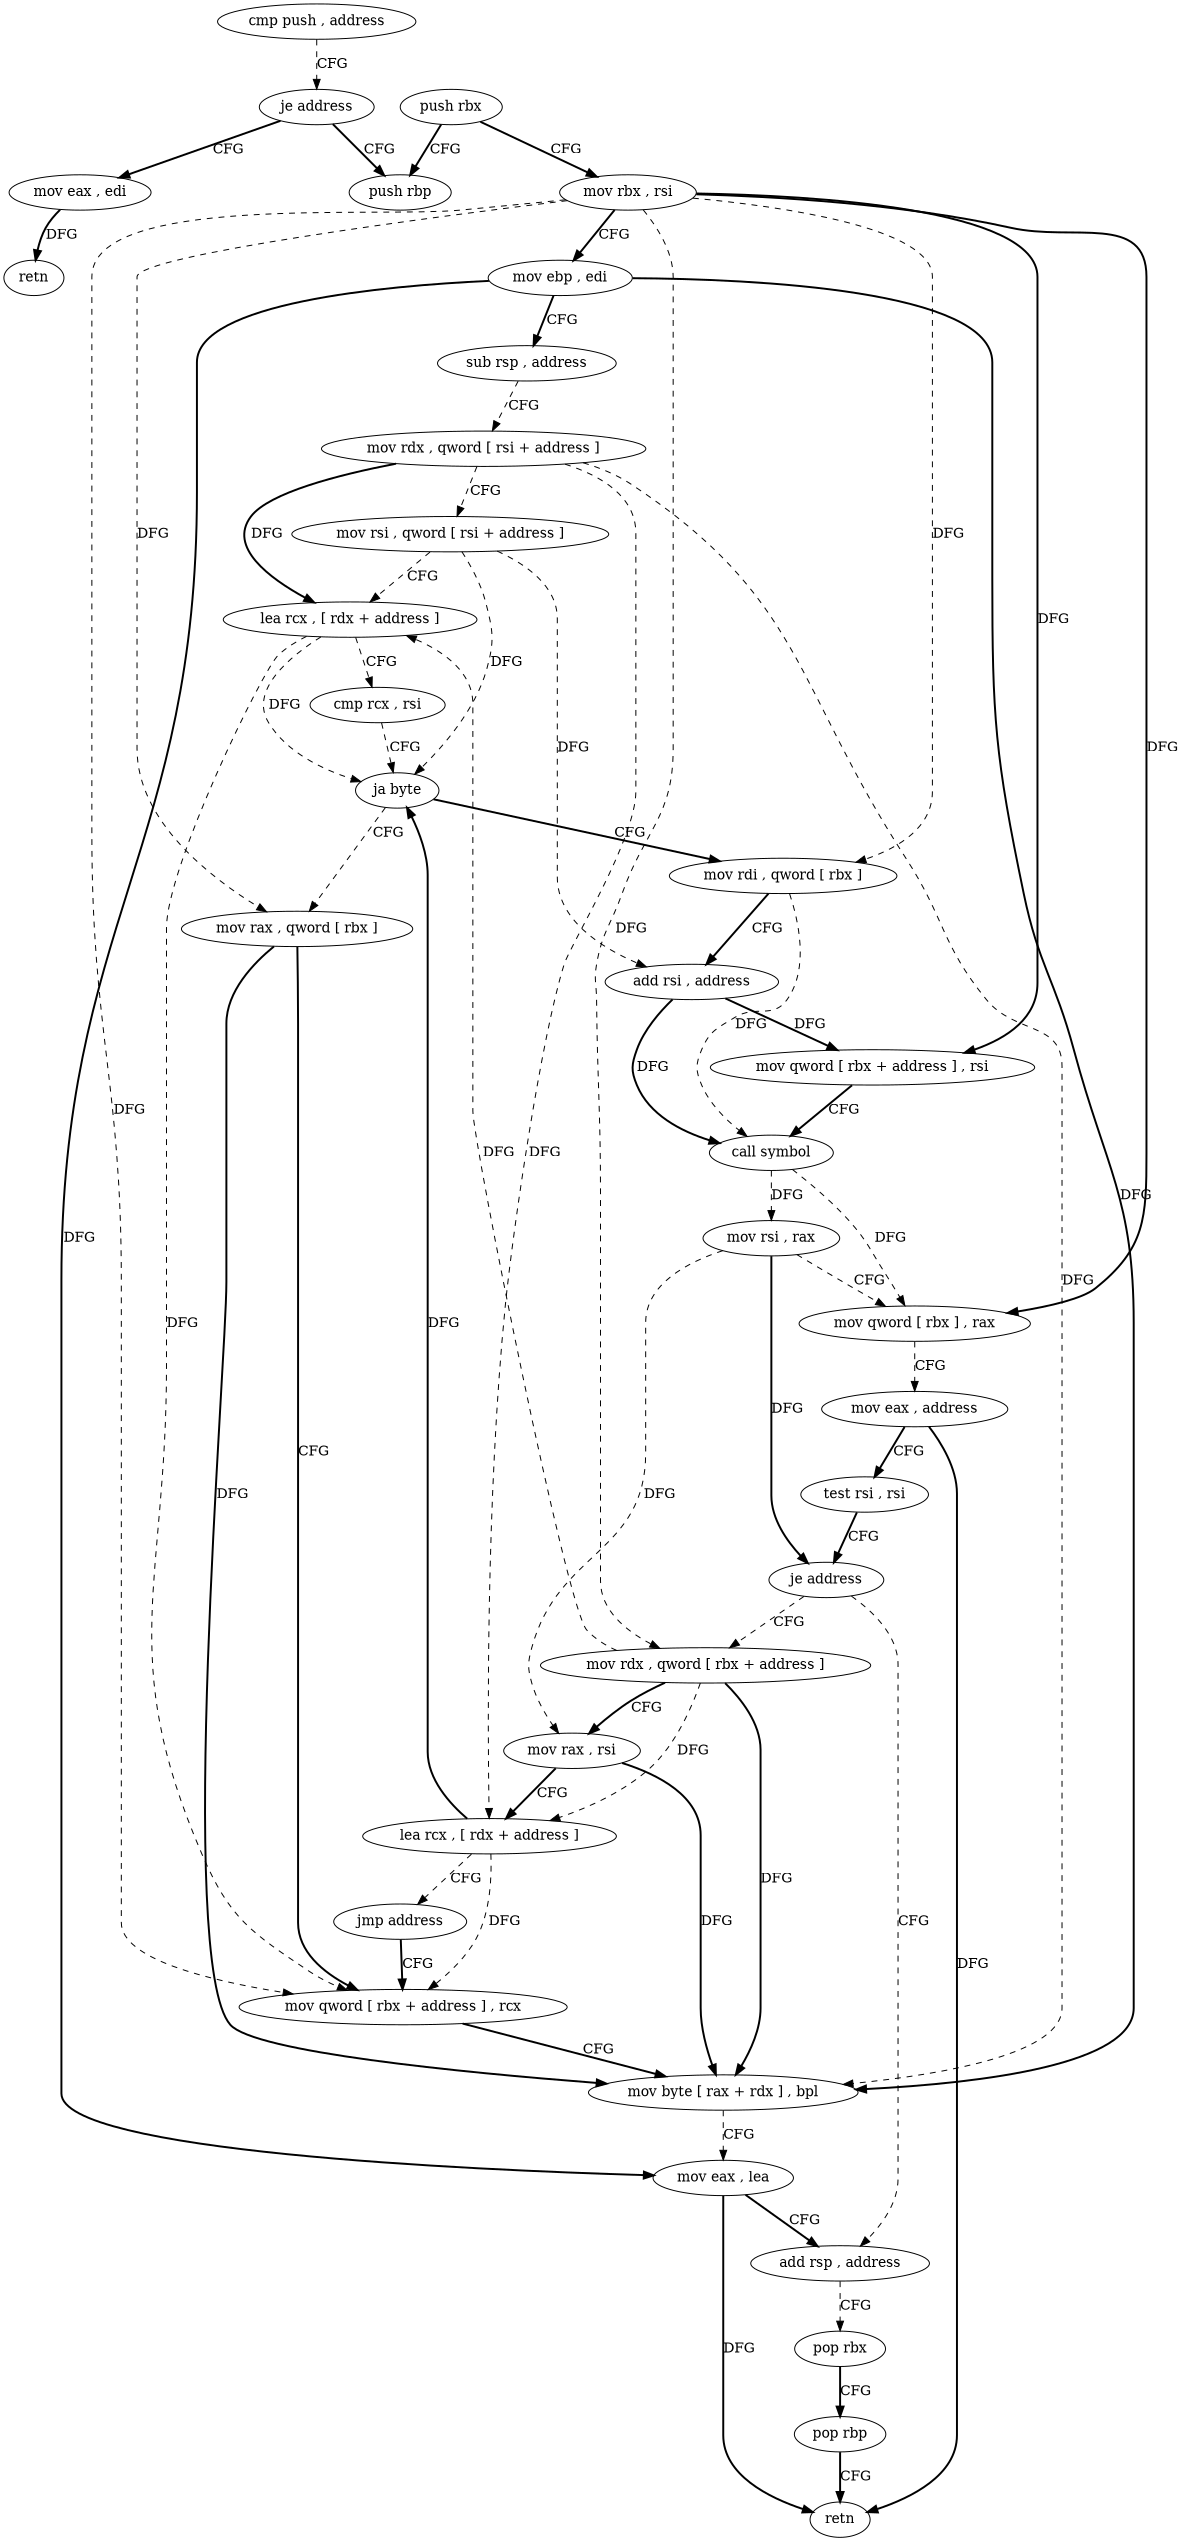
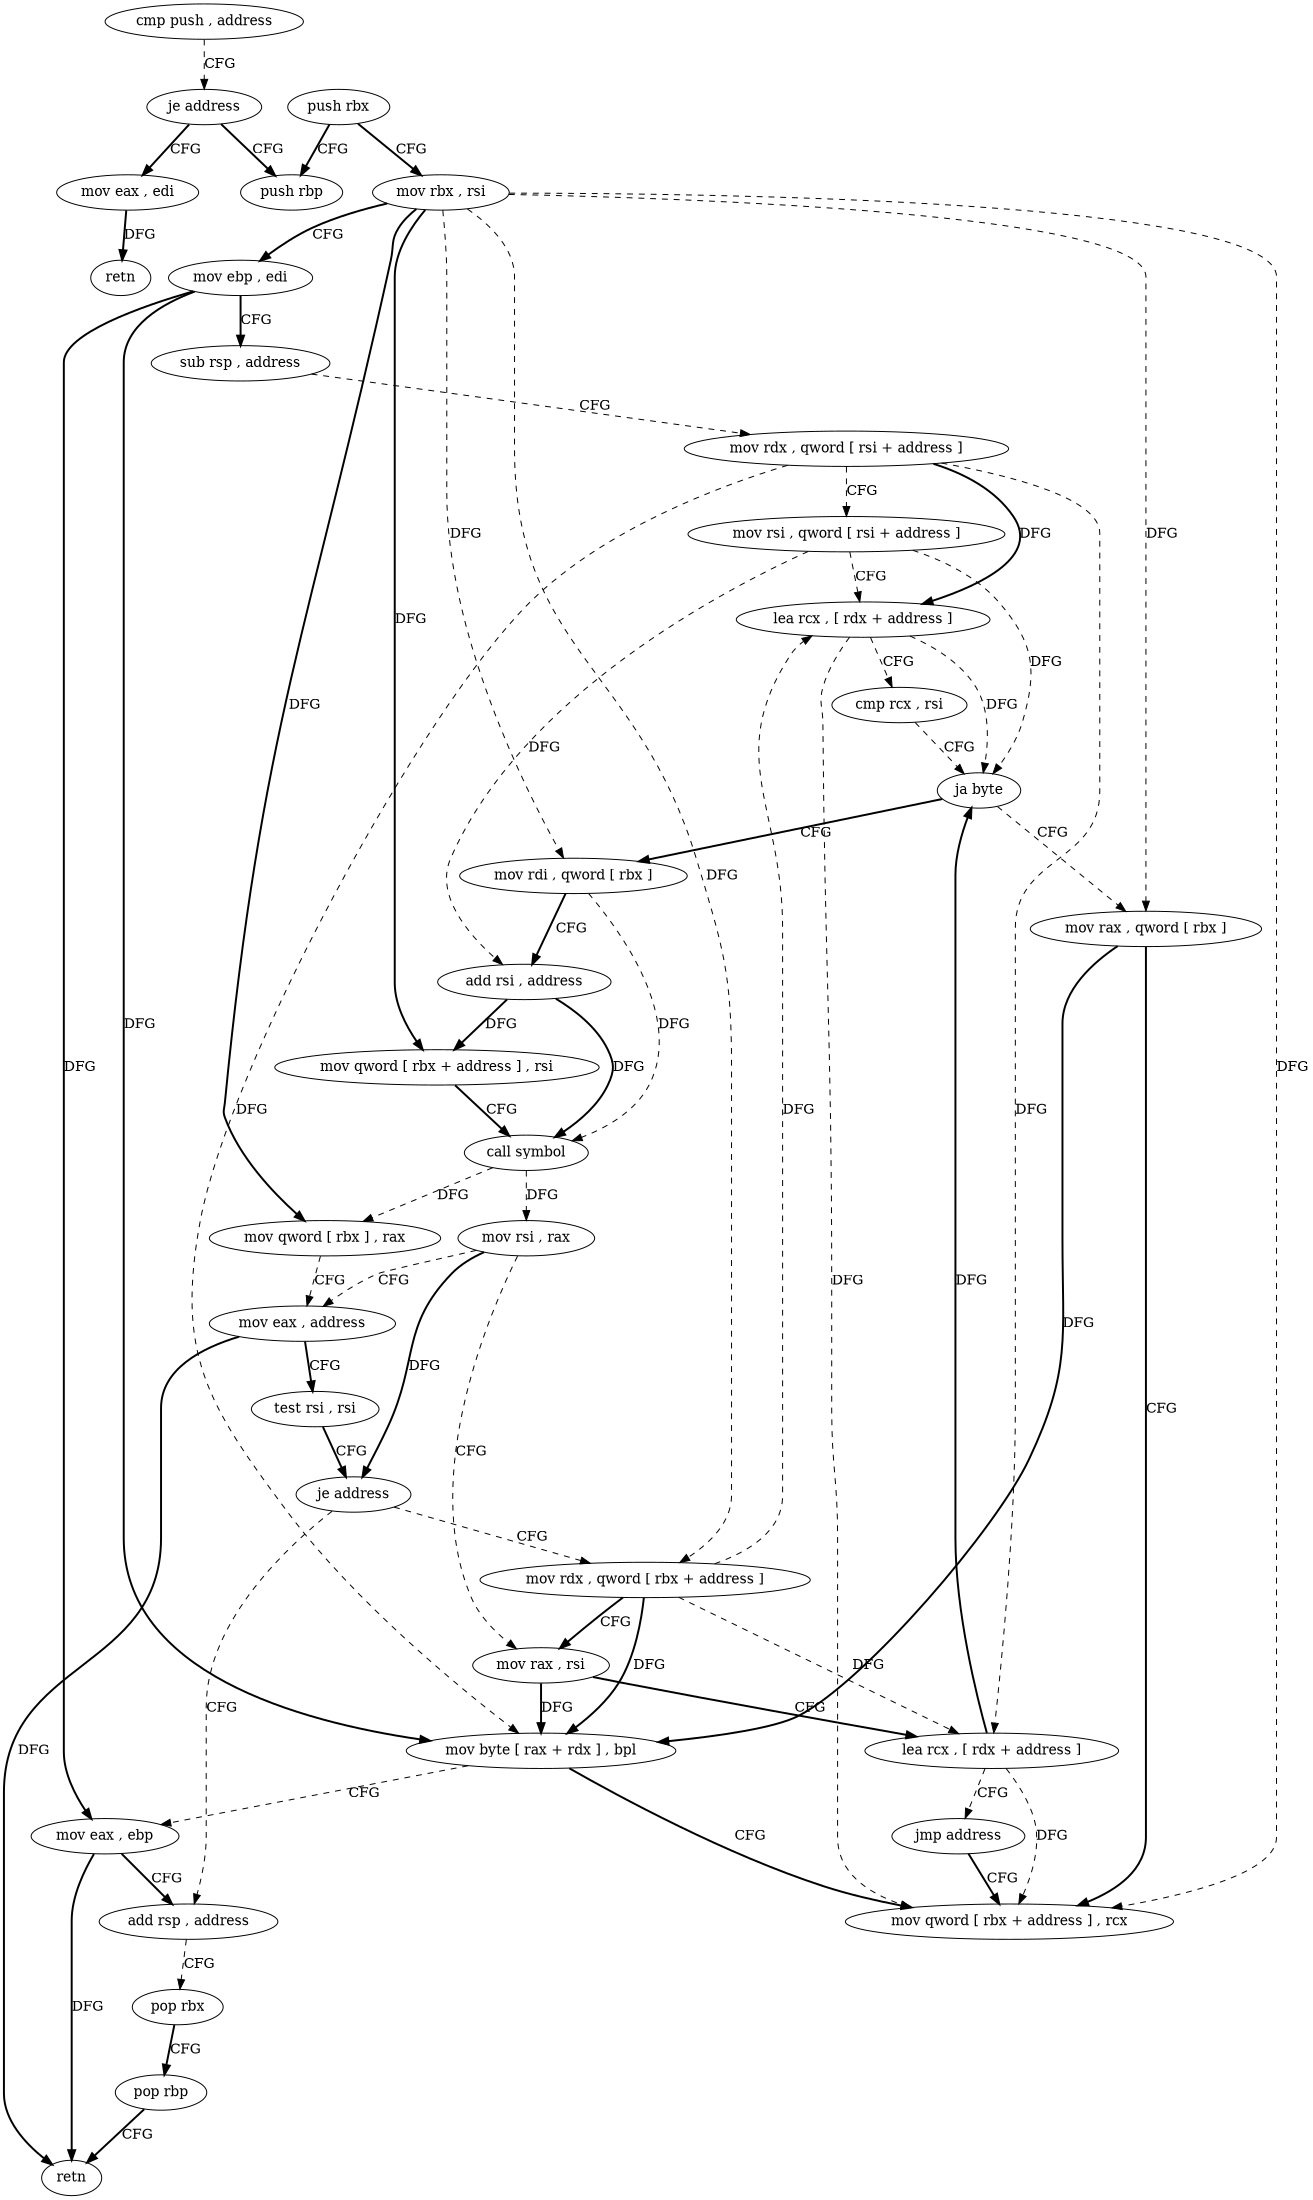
(837, 1278) -> (401, 1268)
(660, 1495) -> (471, 1452)
(559, 2049) -> (730, 1850)
(723, 2178) -> (105, 1836)
